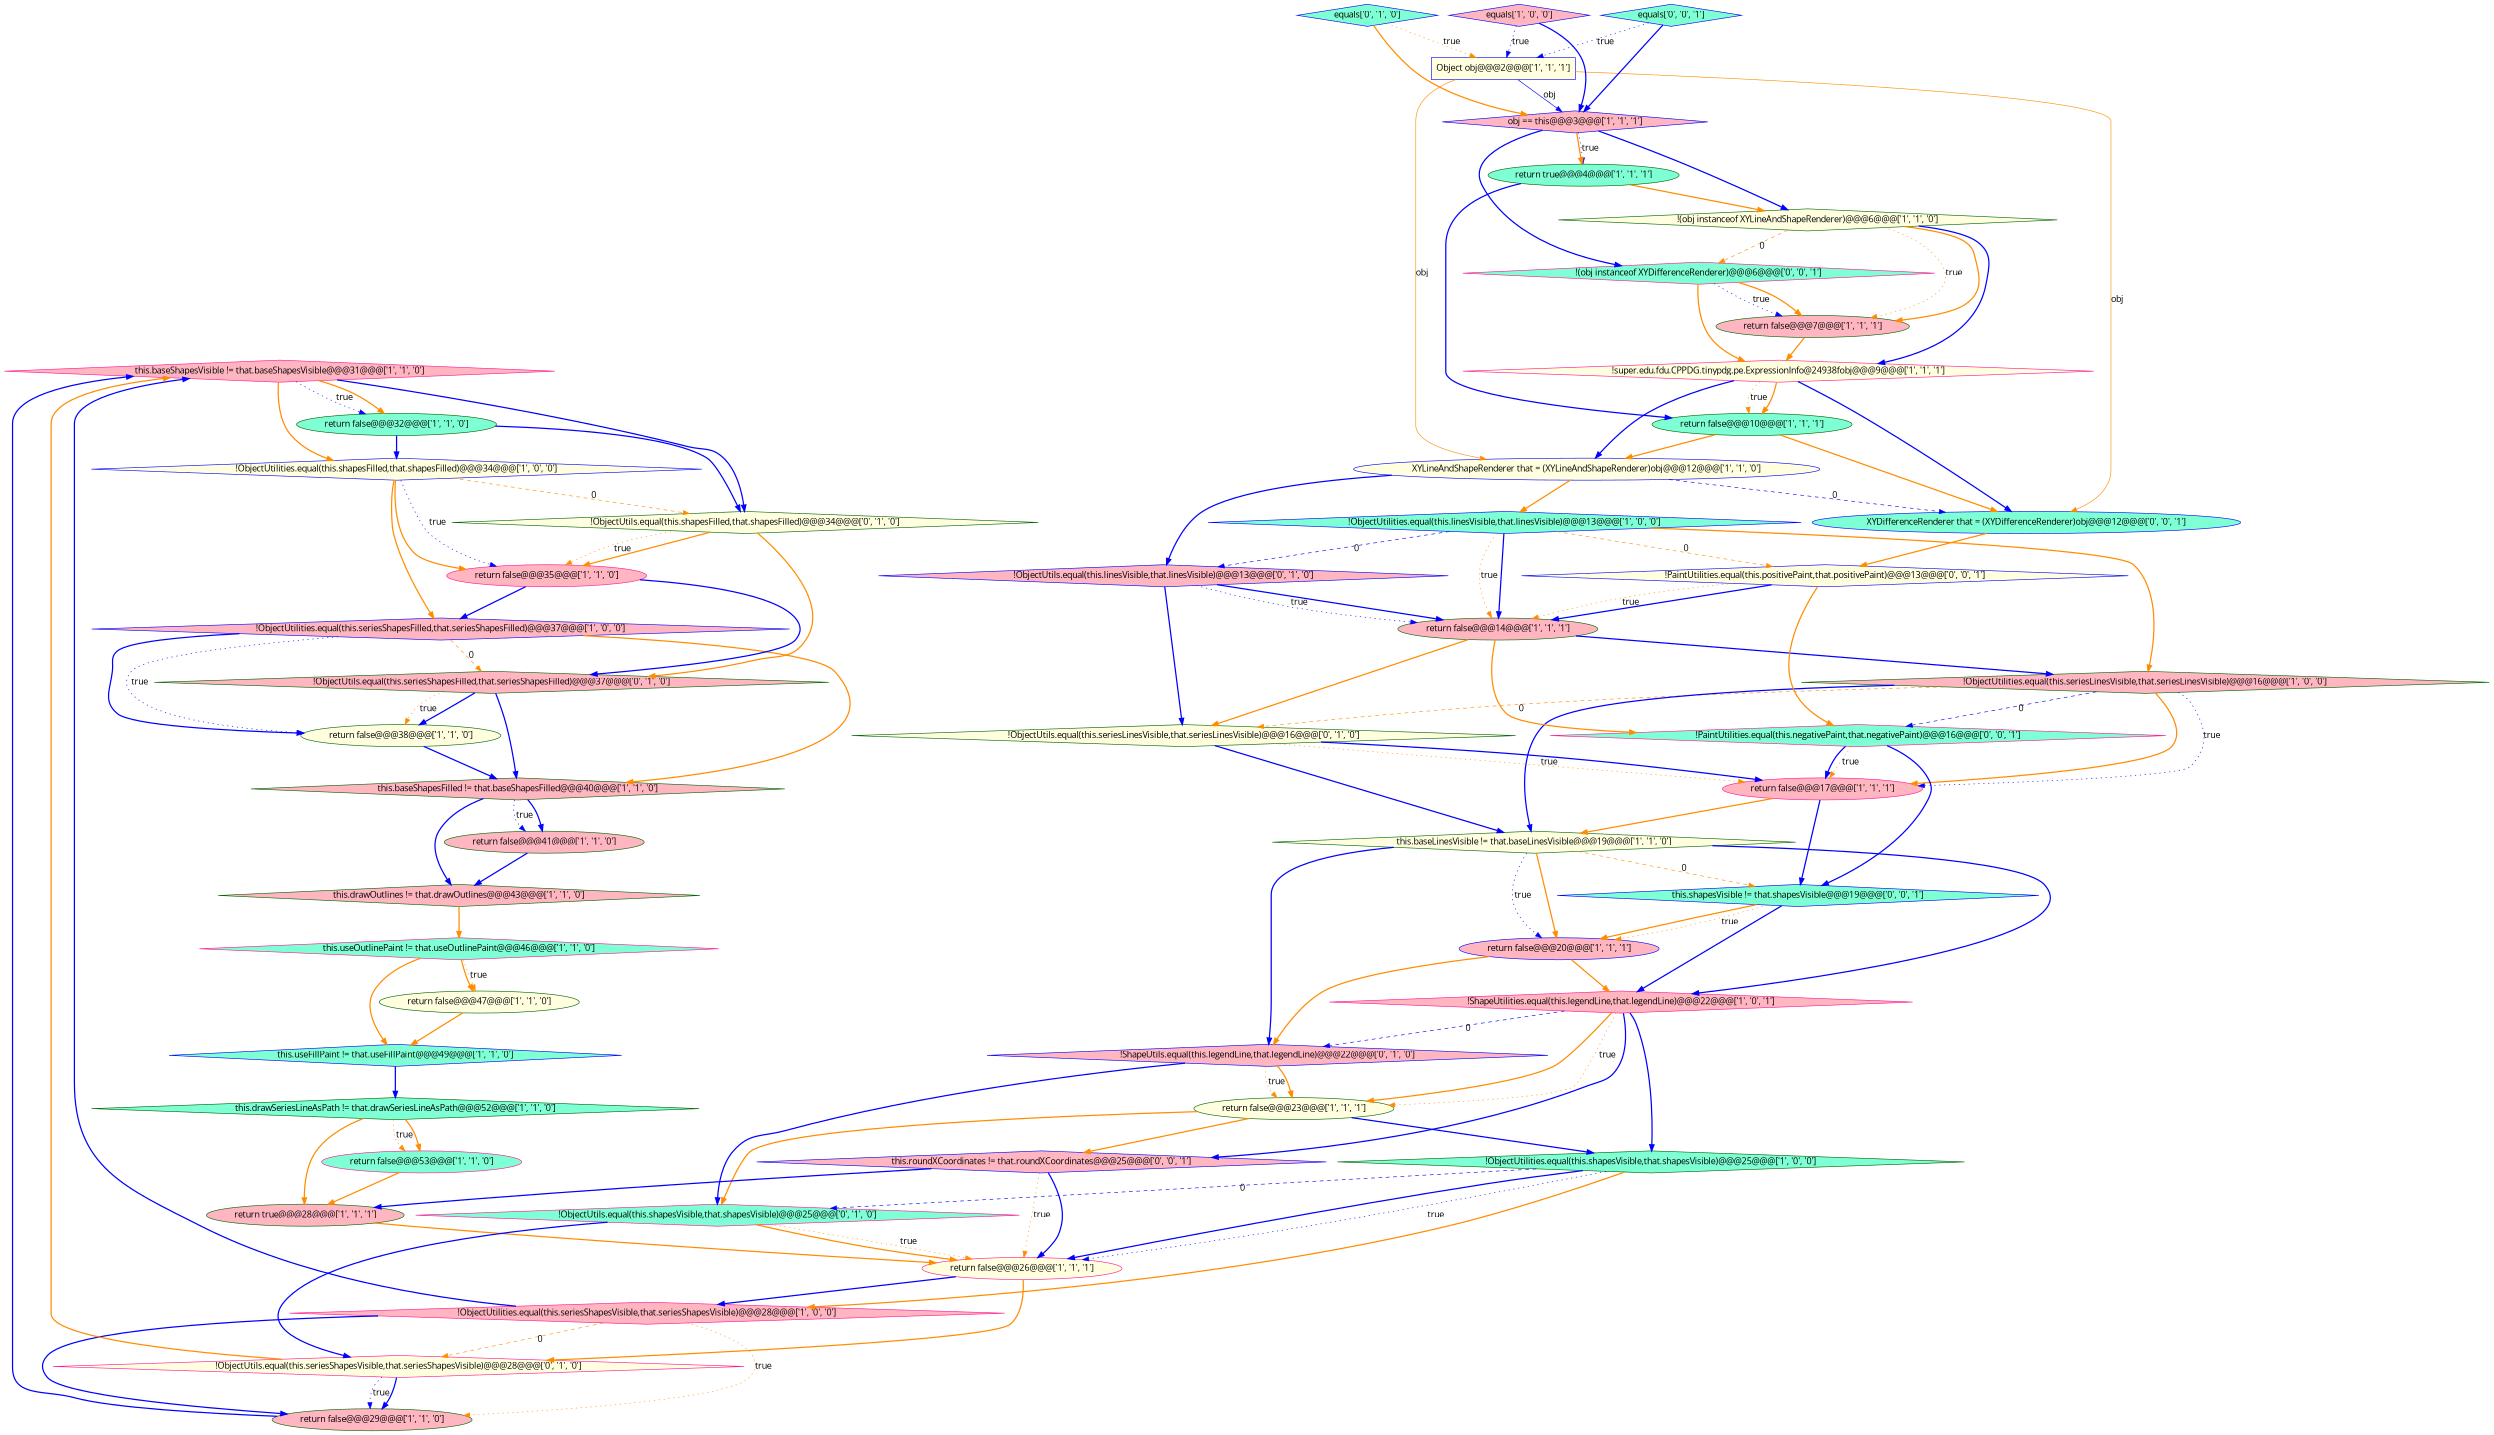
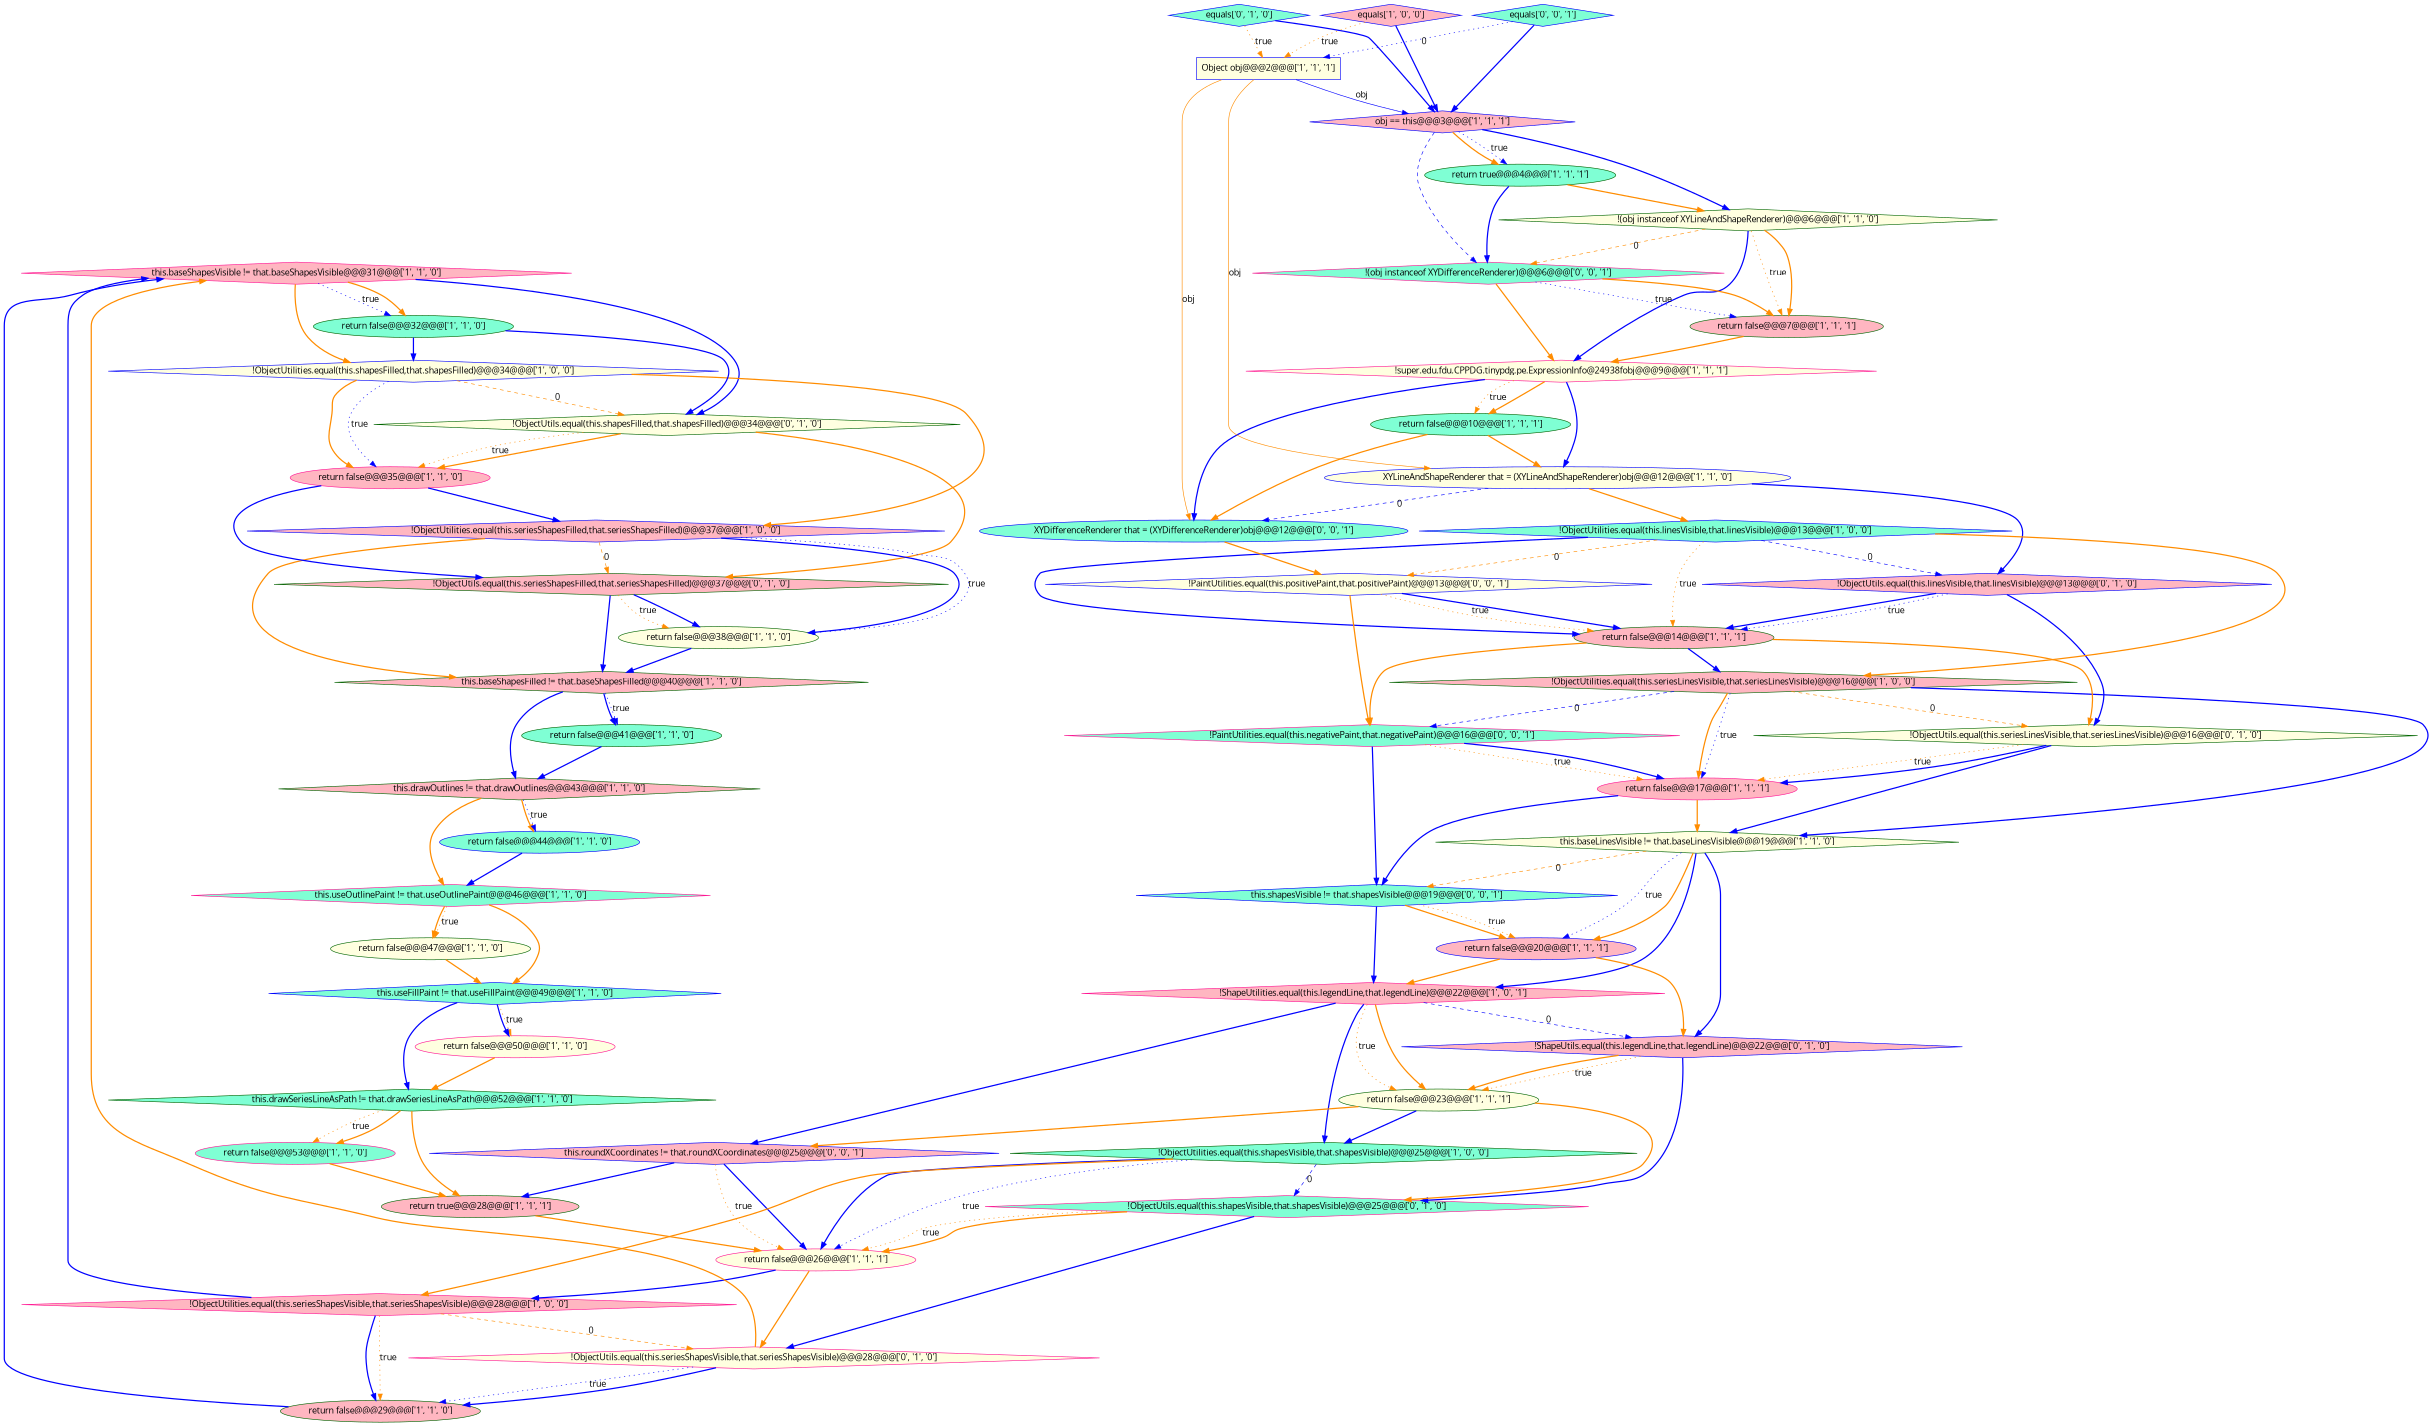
(1512, 39) -> (1326, 35)
(1606, 42) -> (1424, 42)
(1433, 84) -> (1368, 37)
(1502, 212) -> (1426, 201)
(1446, 370) -> (1490, 218)
none -> (540, 842)
(544, 842) -> (622, 736)
none -> (515, 1047)
